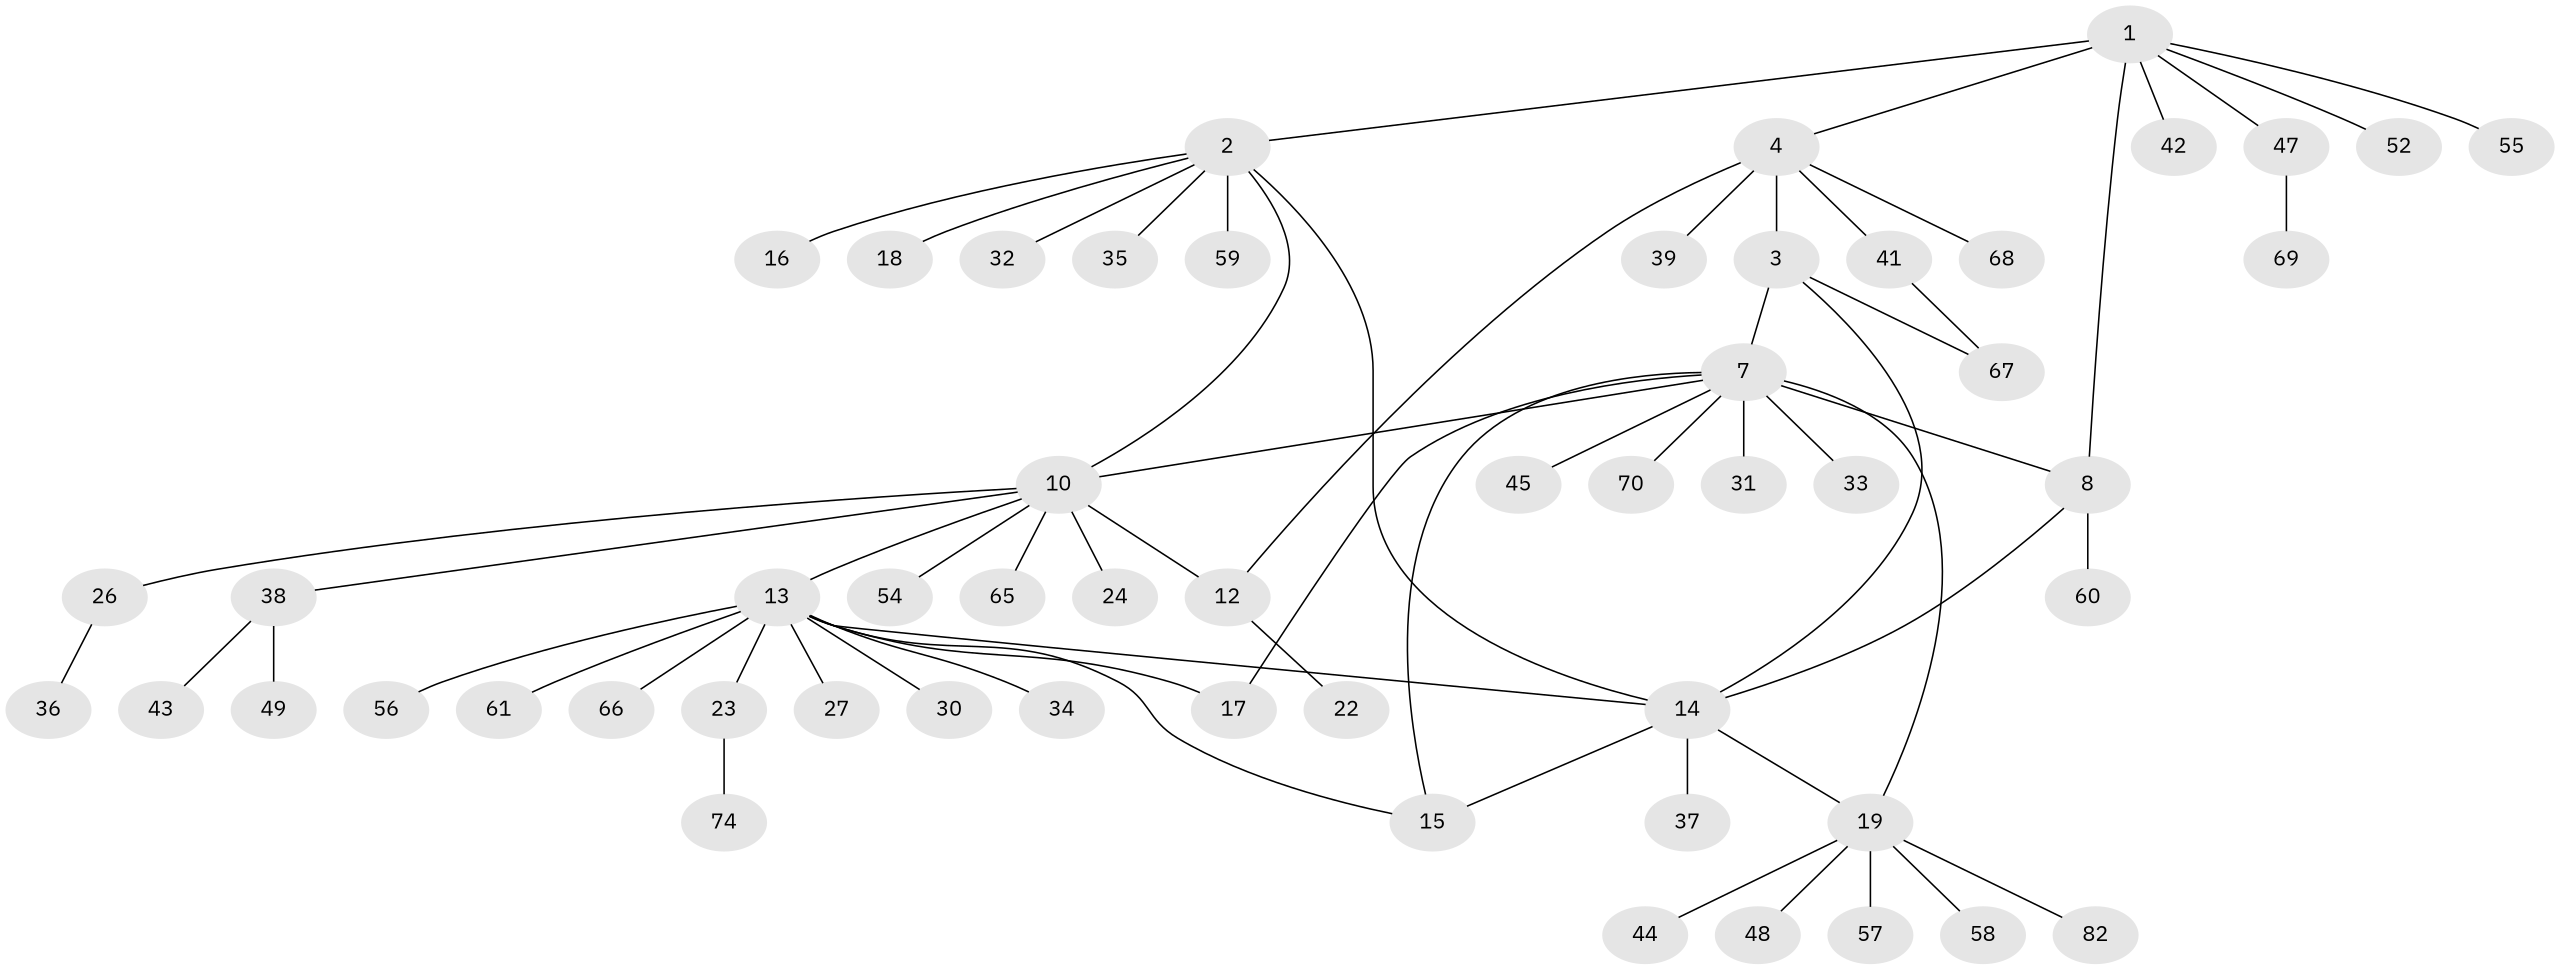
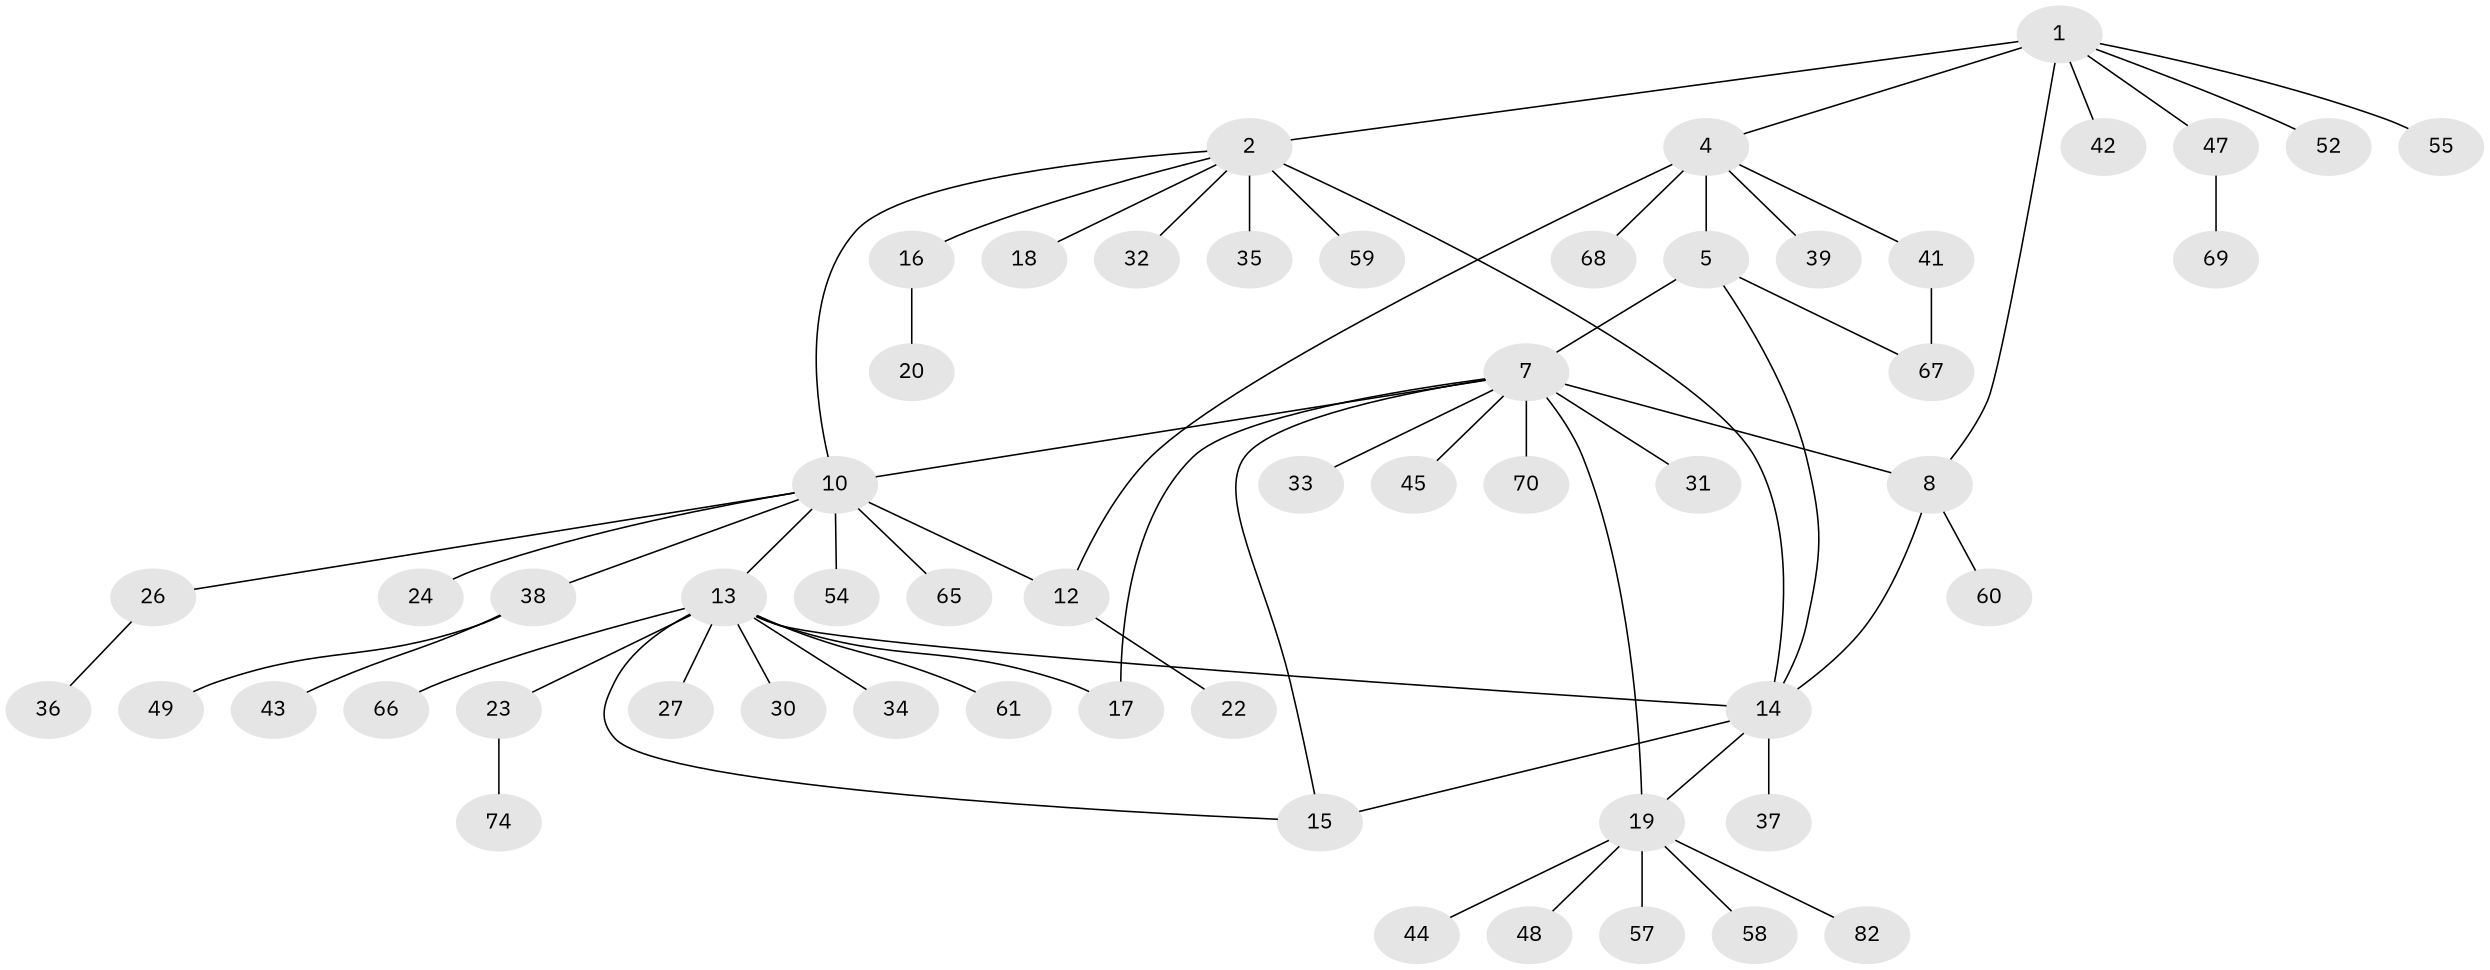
(1777, 260) -> (1706, 260)
none -> (912, 372)
(386, 710) -> none
